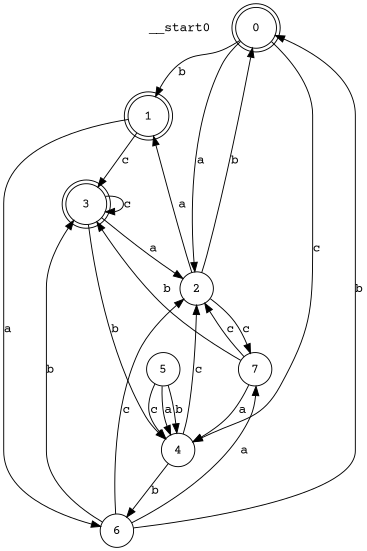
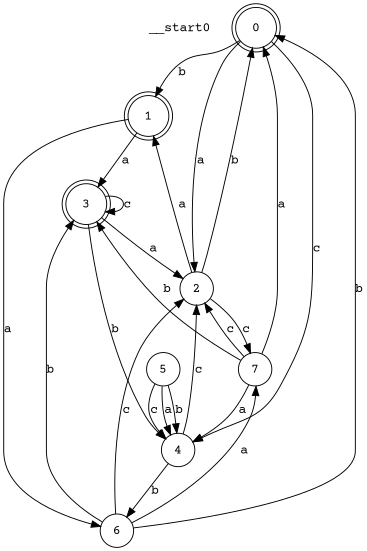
(126, 160) -> (126, 160)
none -> (277, 205)
